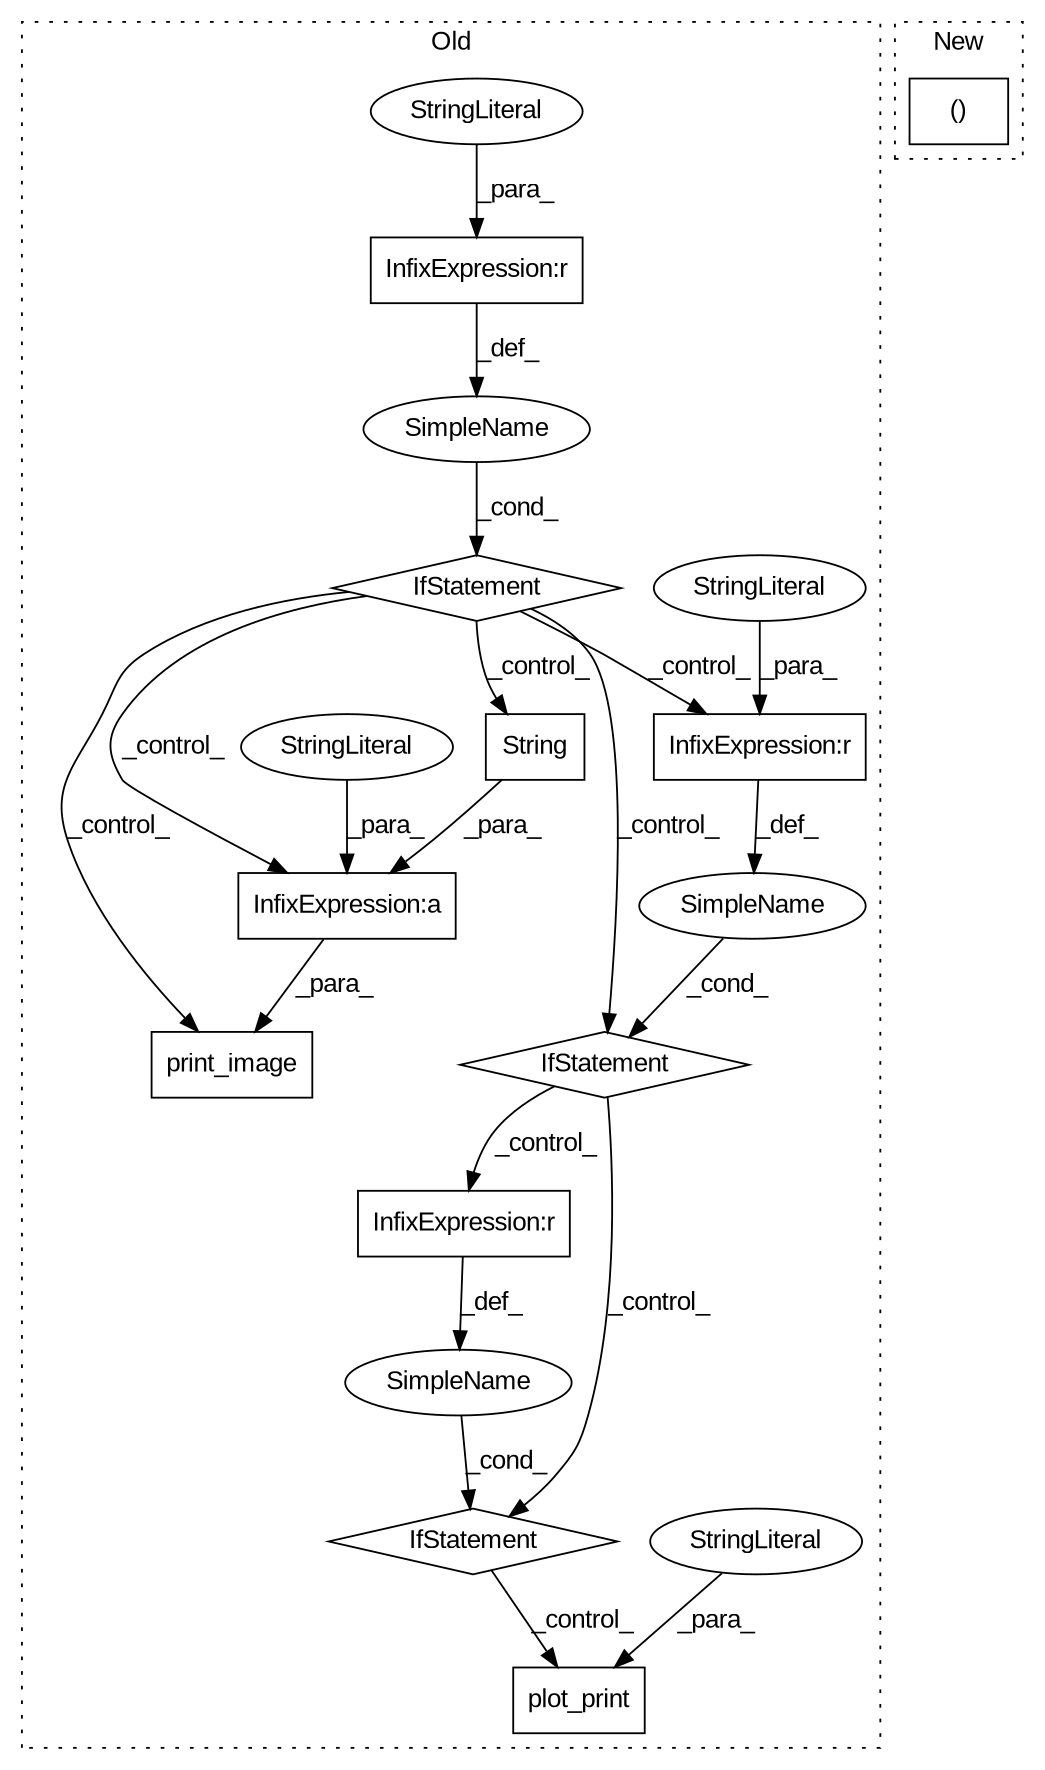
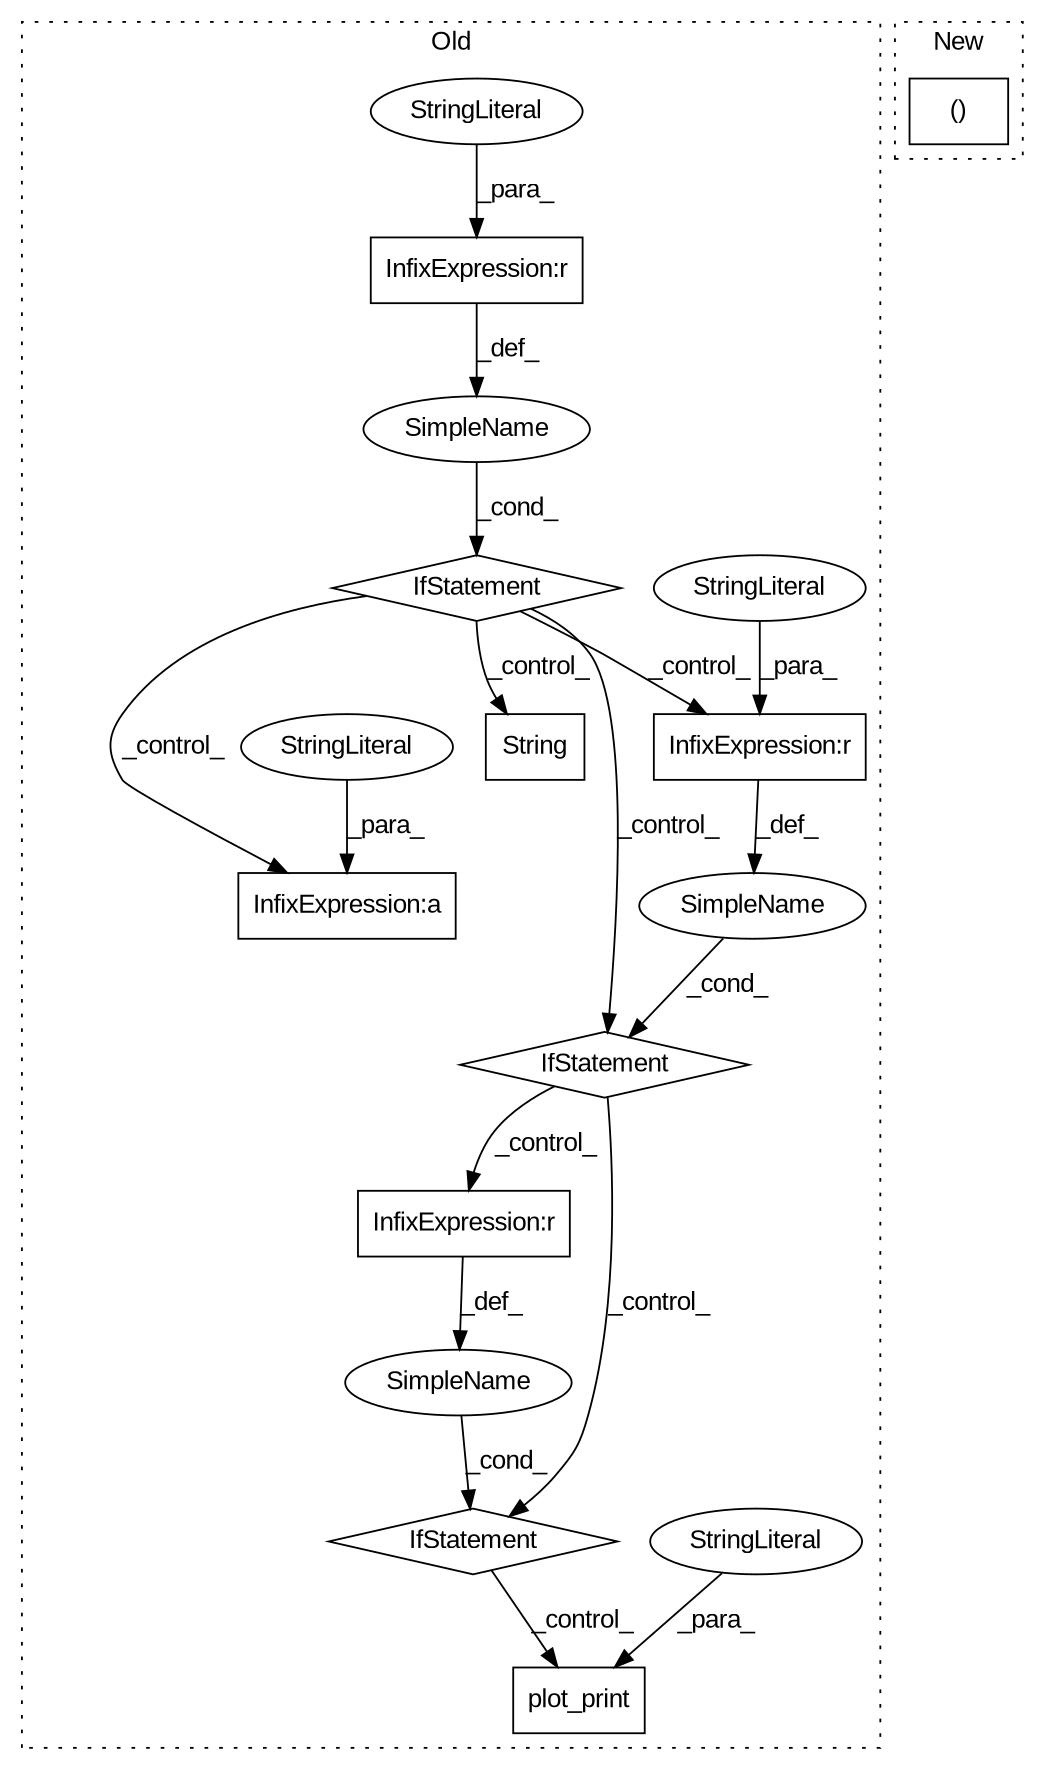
(455, 822) -> none
(232, 1065) -> none
